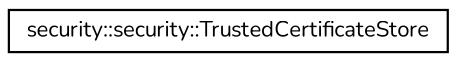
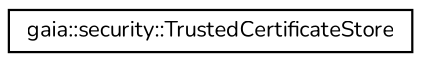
(228, 31) -> (211, 31)
